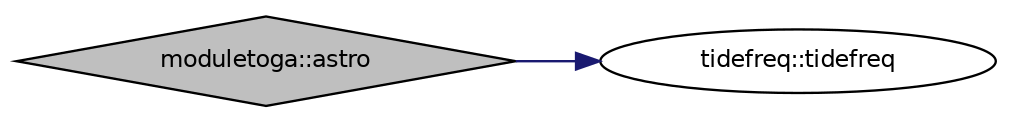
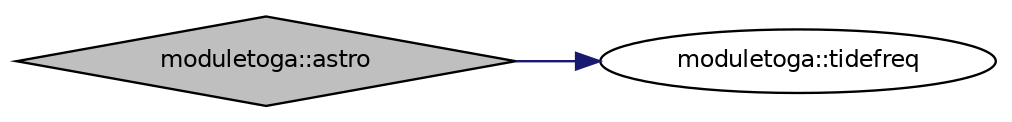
(798, 61) -> (798, 61)
